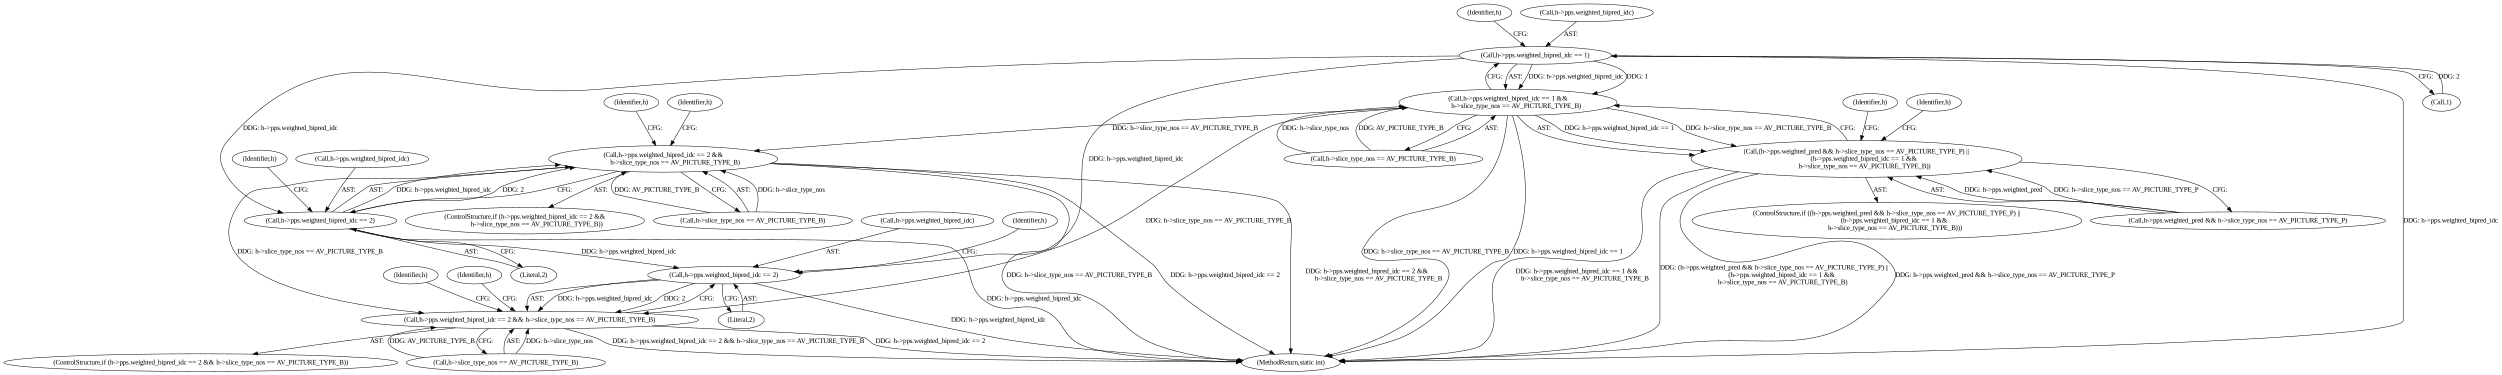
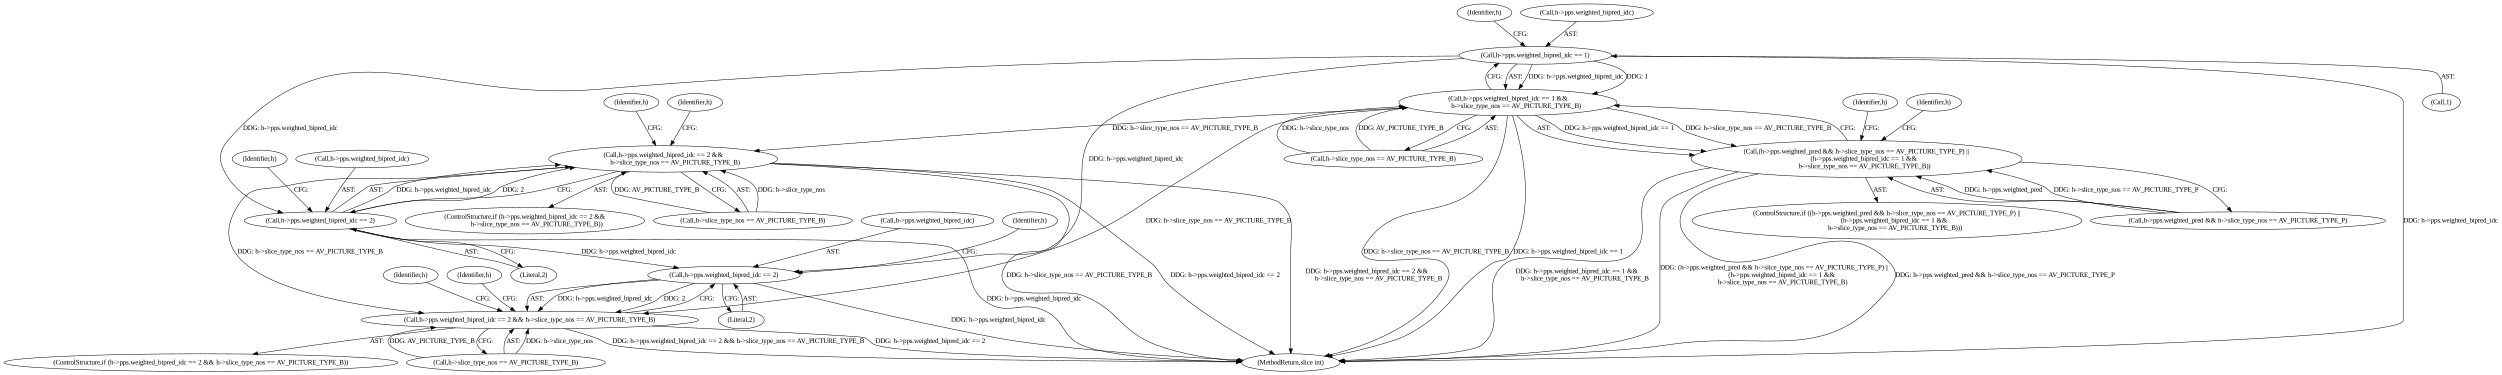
(2024, 59) -> none
(2449, 77) -> (2449, 77)
(1291, 363) -> (1291, 363)
